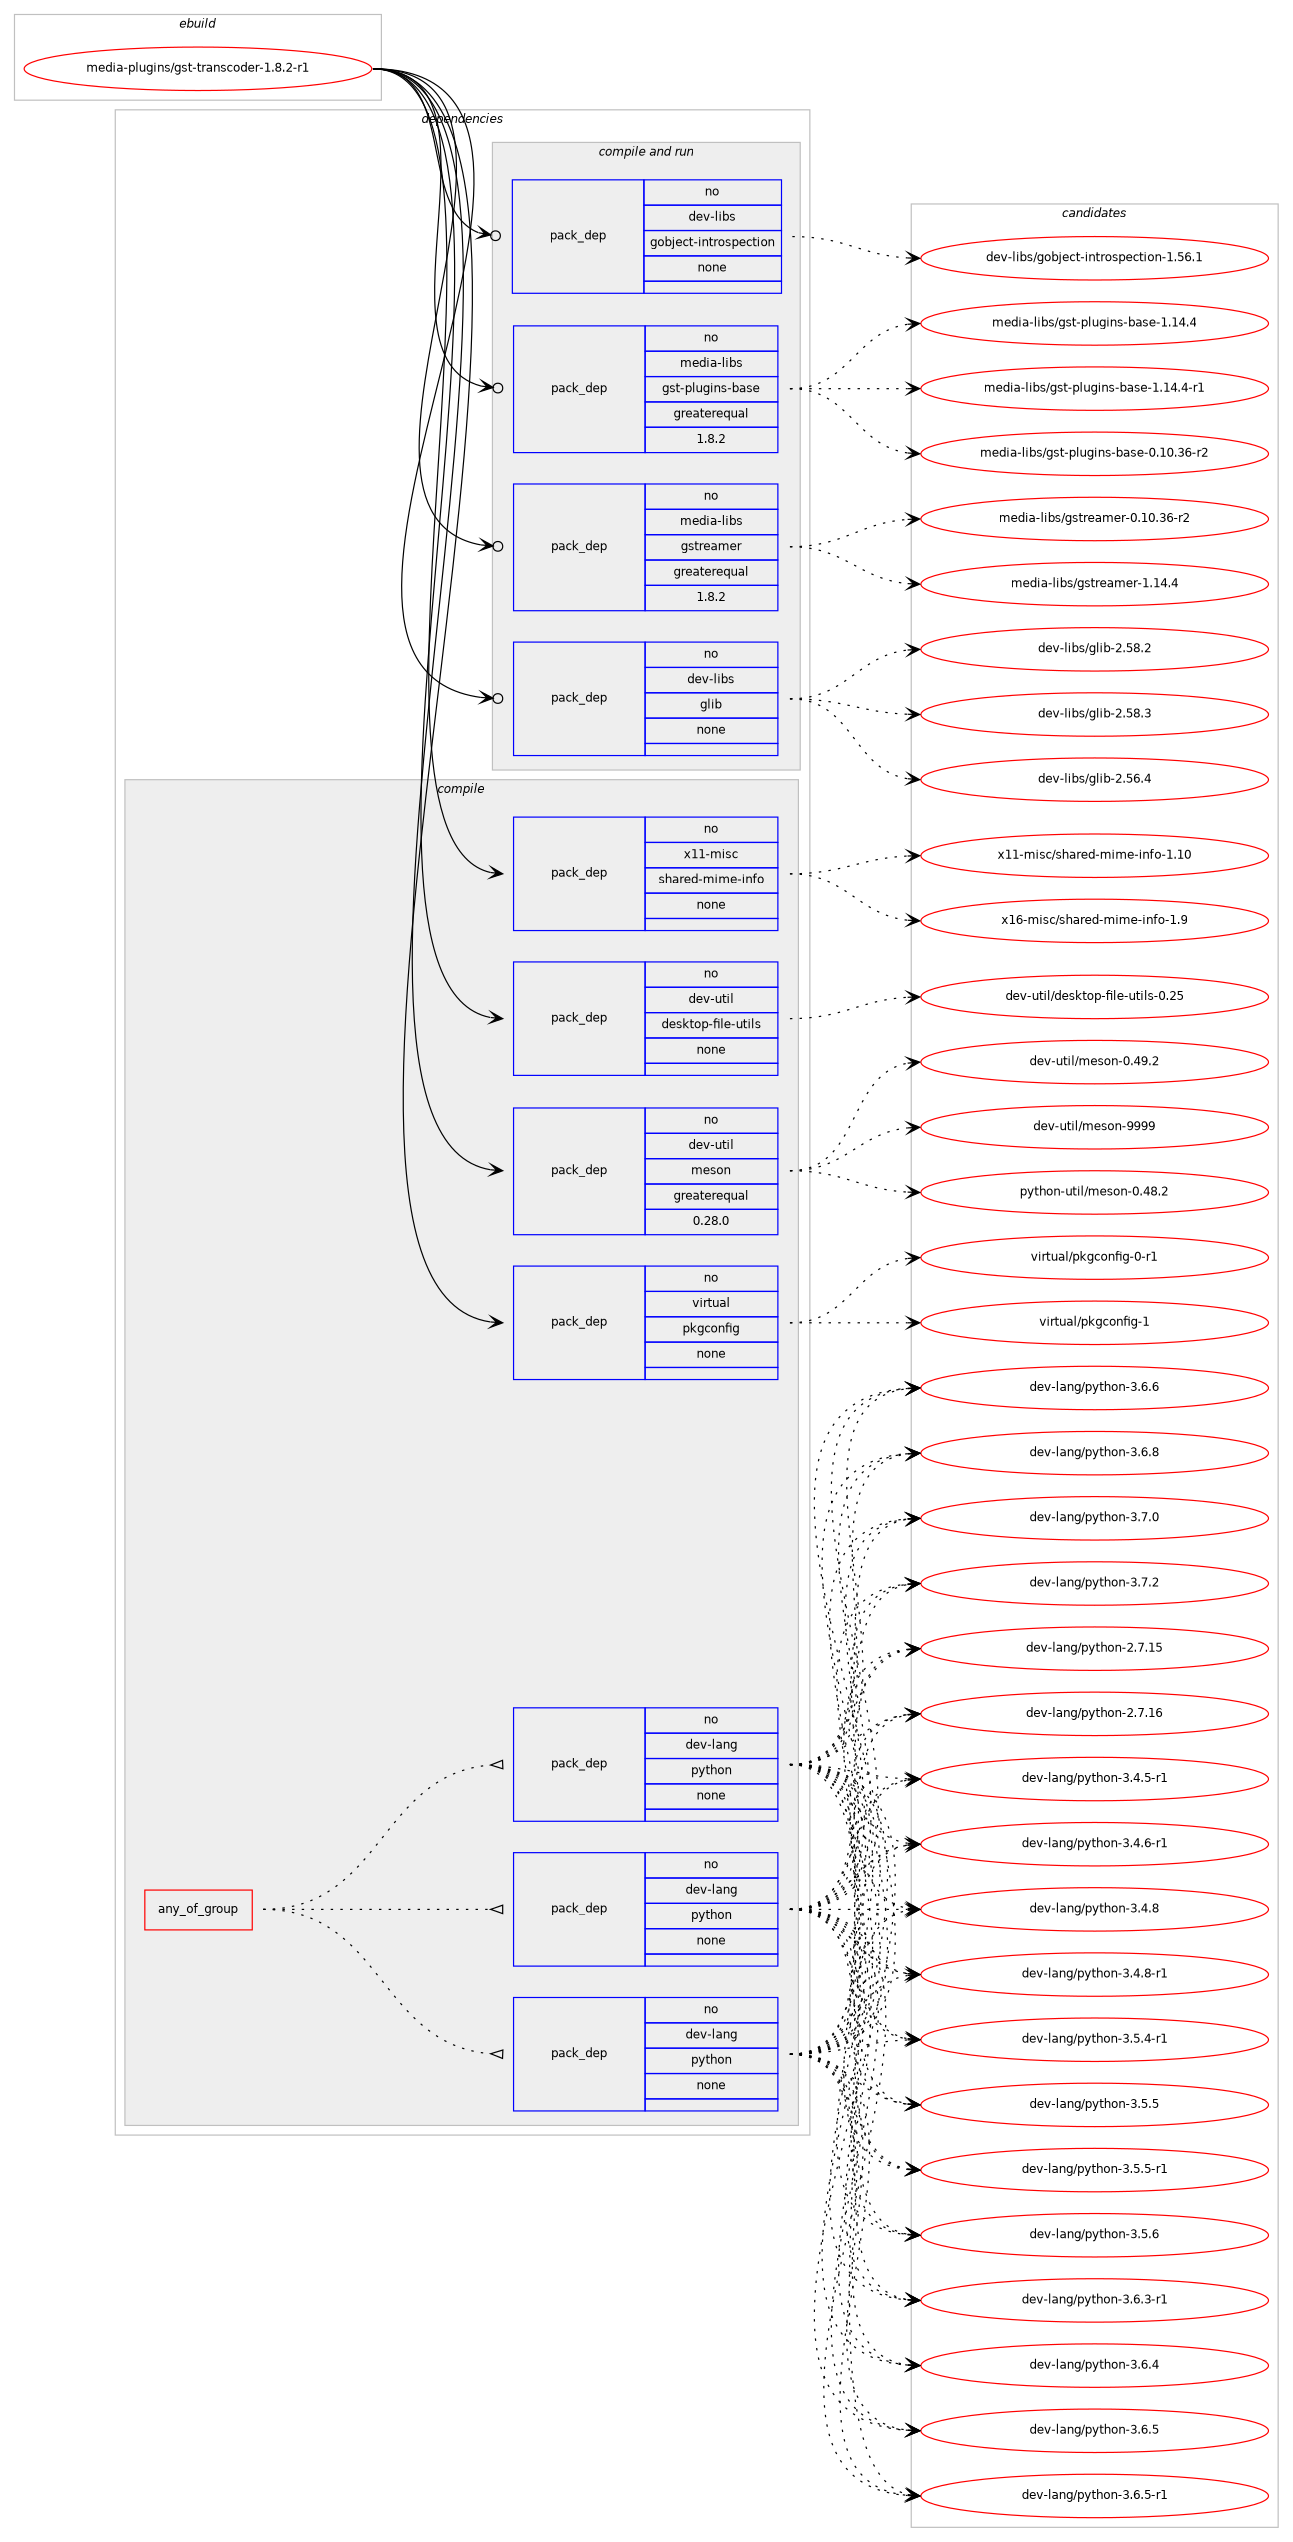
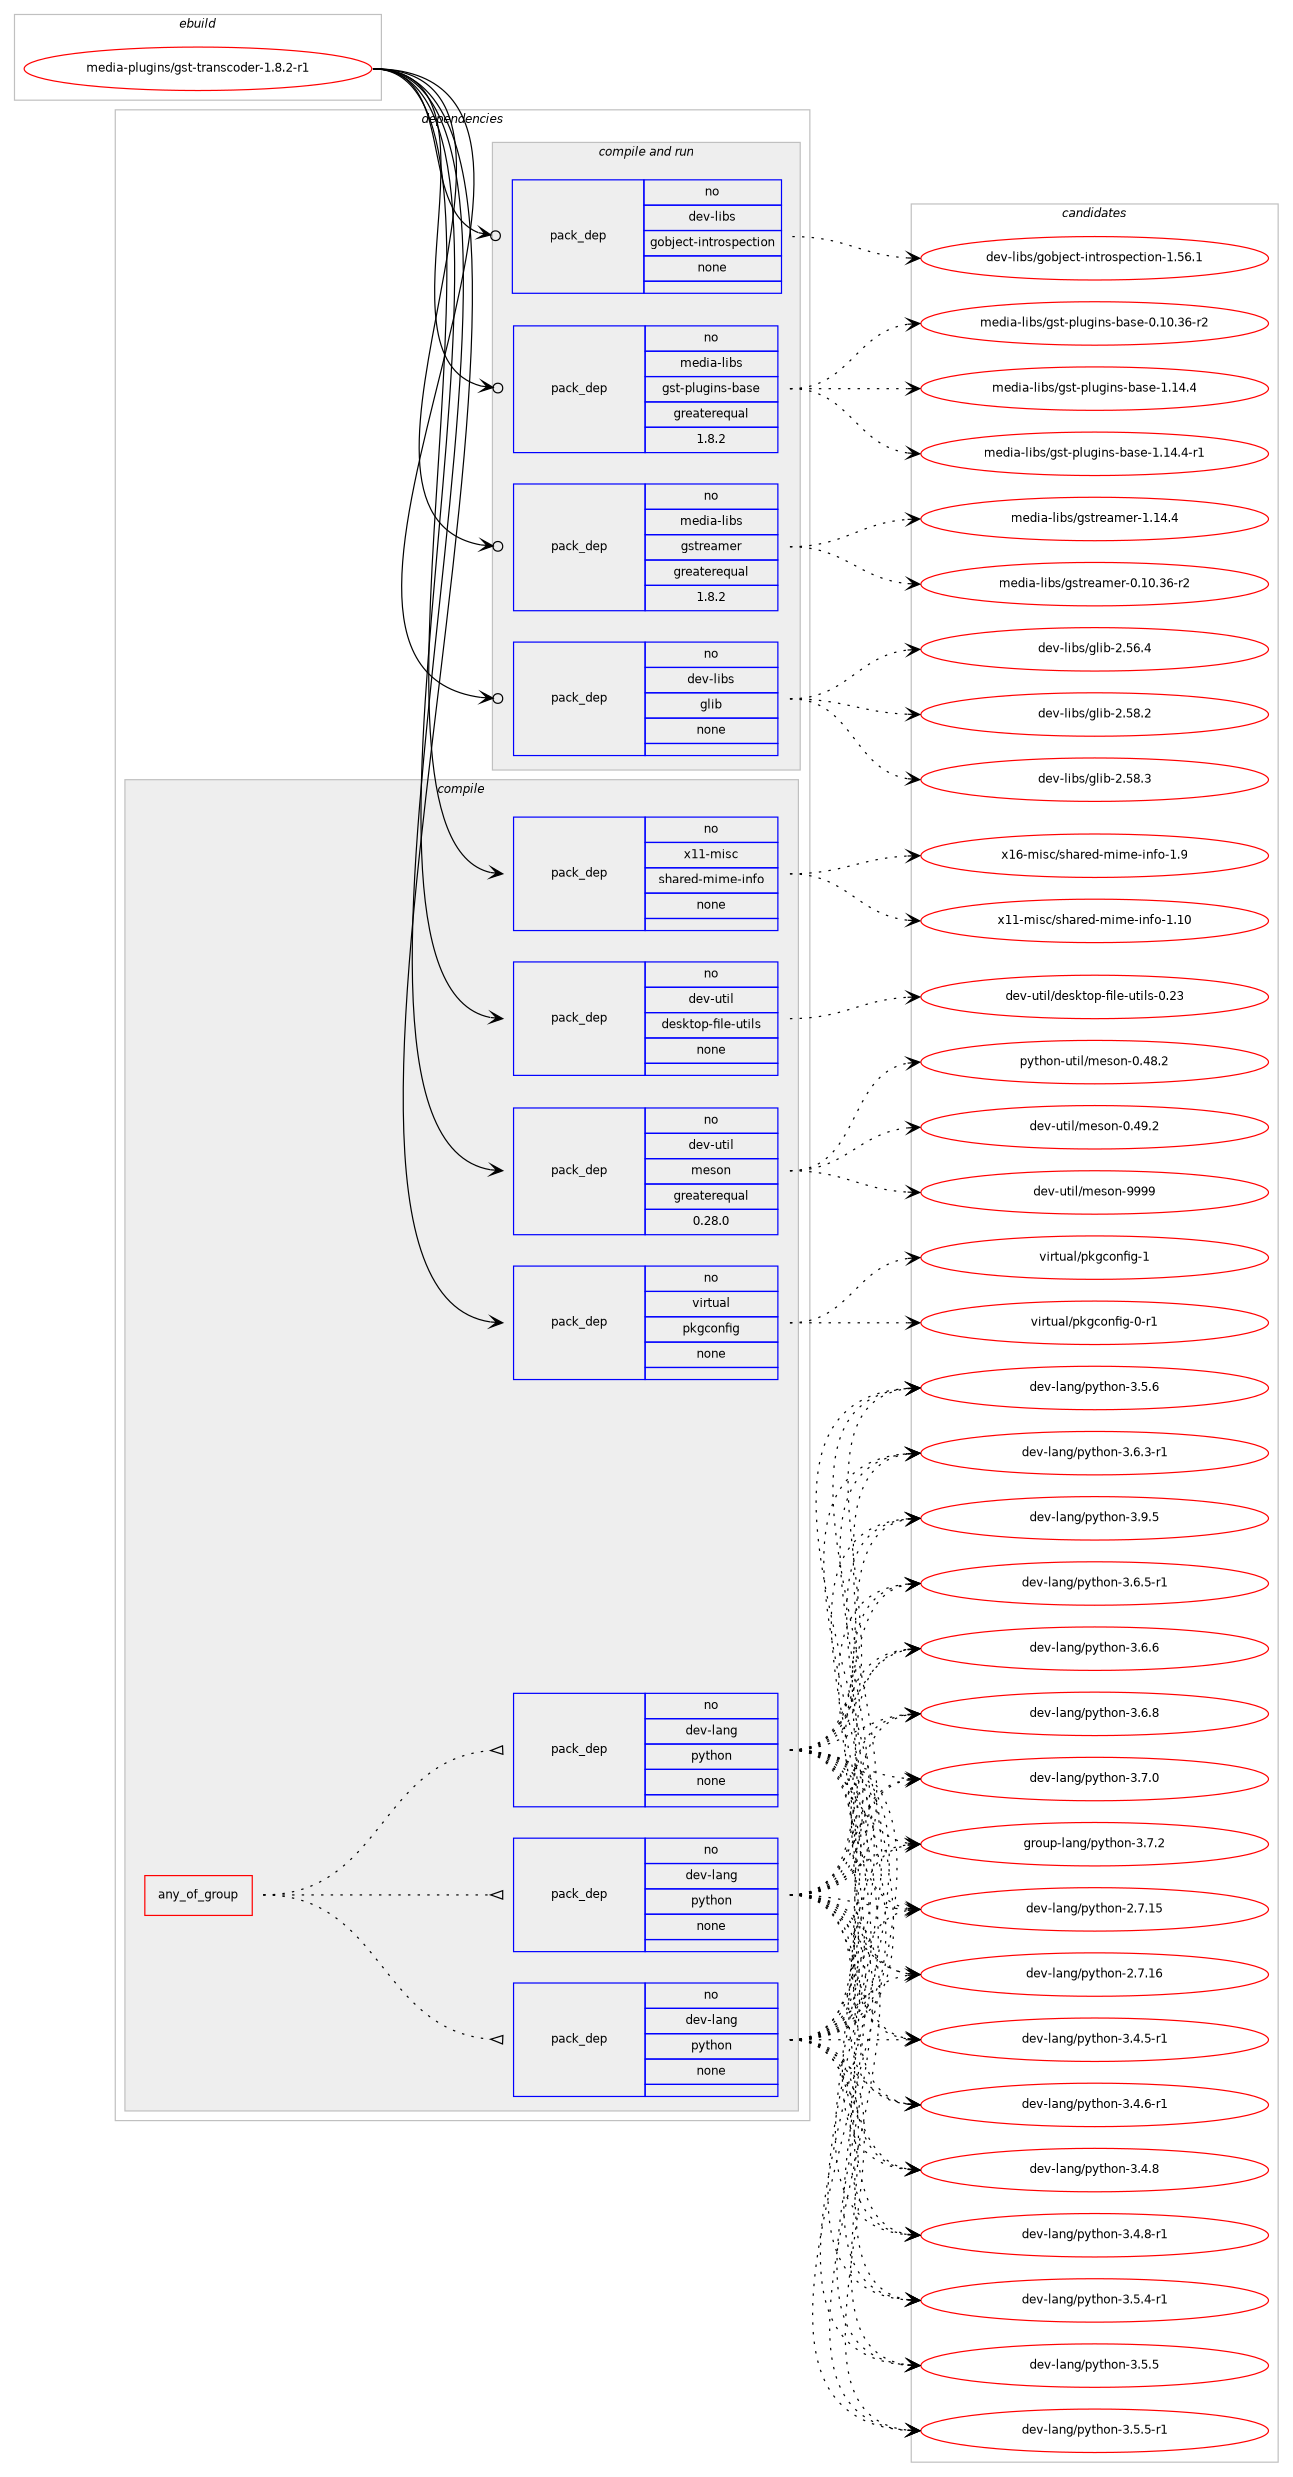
(1095, 997) -> (1095, 997)
(1095, 1584) -> (1095, 1844)
(1095, 2366) -> none
(1095, 2431) -> (1095, 1518)
